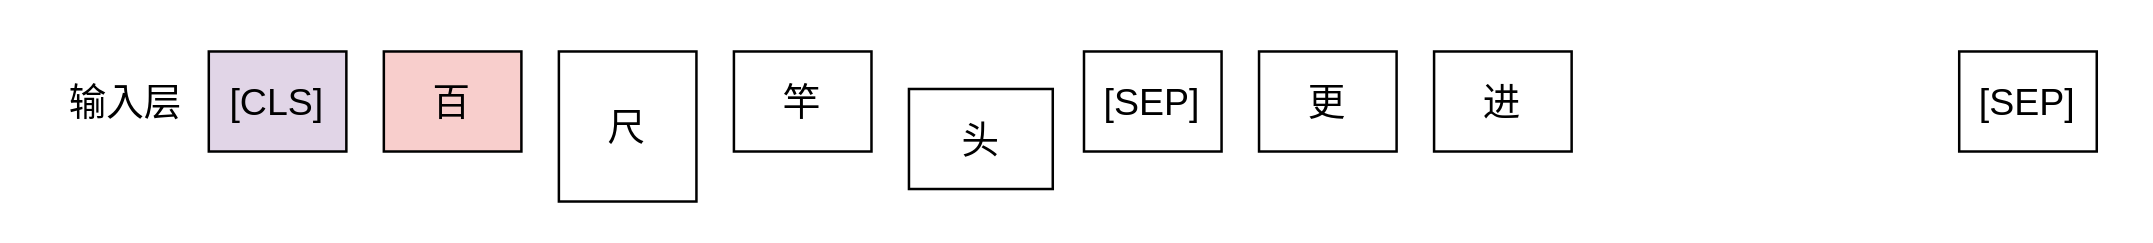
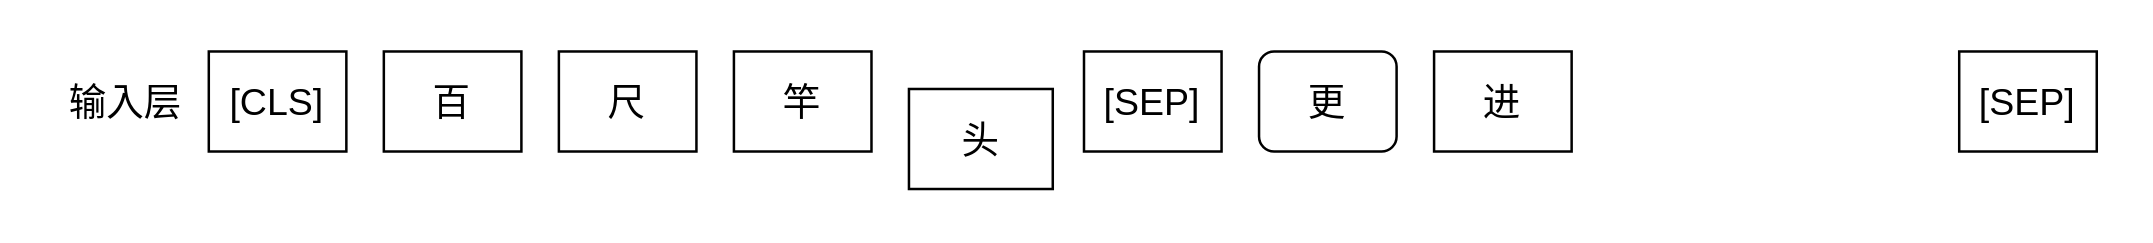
(278, 101) -> (278, 101)
(453, 101) -> (453, 101)
(1328, 101) -> (1328, 101)
(628, 126) -> (628, 101)
